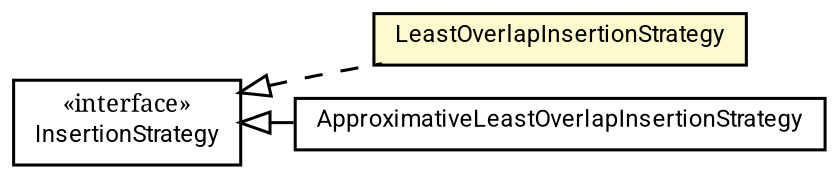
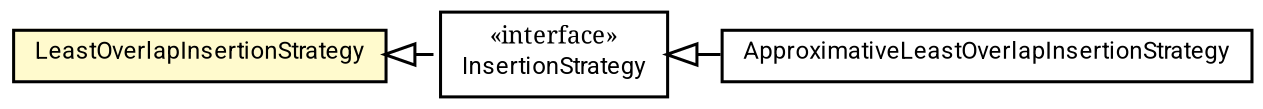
(325, 74) -> (427, 54)
